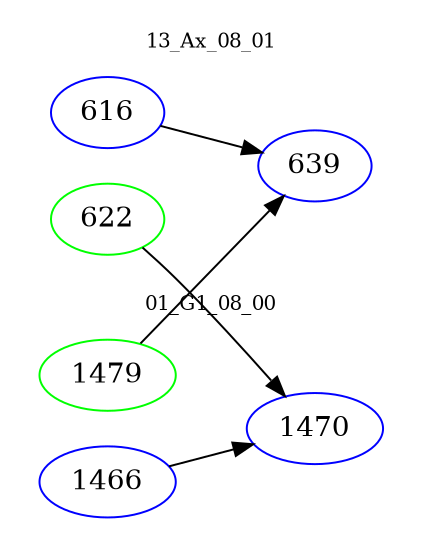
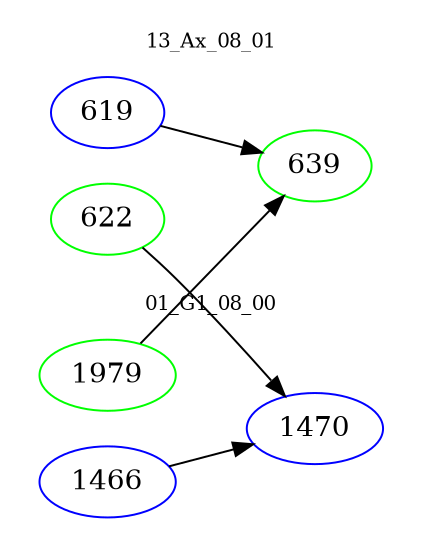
(108, 113) -> (108, 113)
(315, 166) -> (315, 166)
(108, 375) -> (108, 375)
